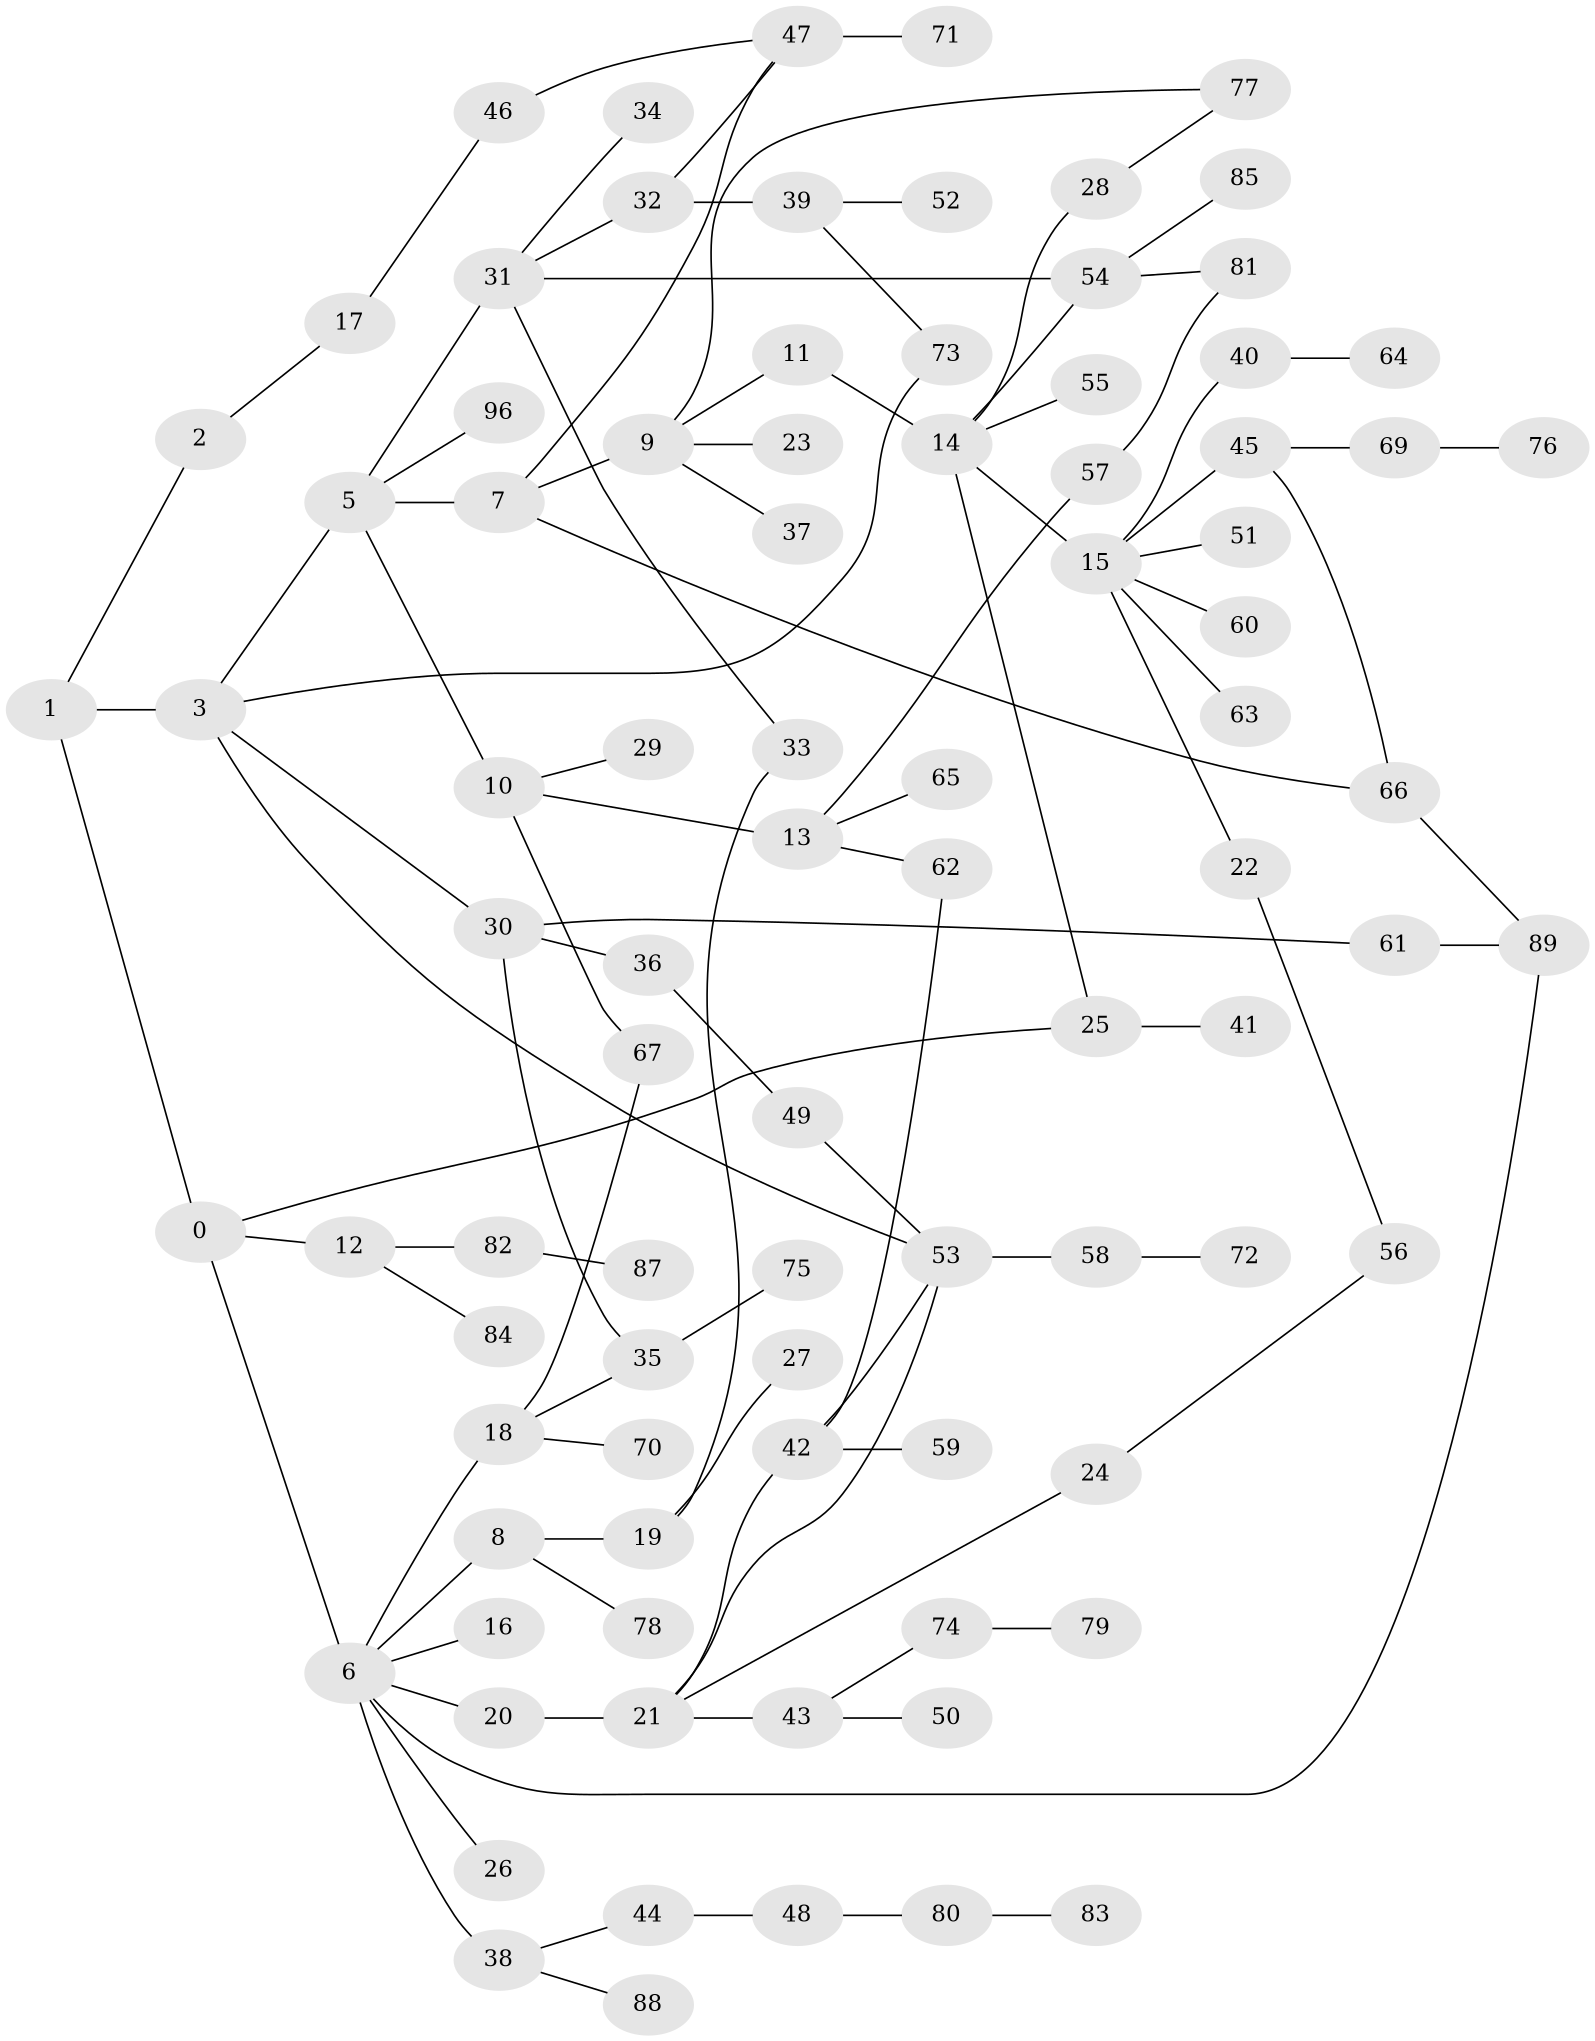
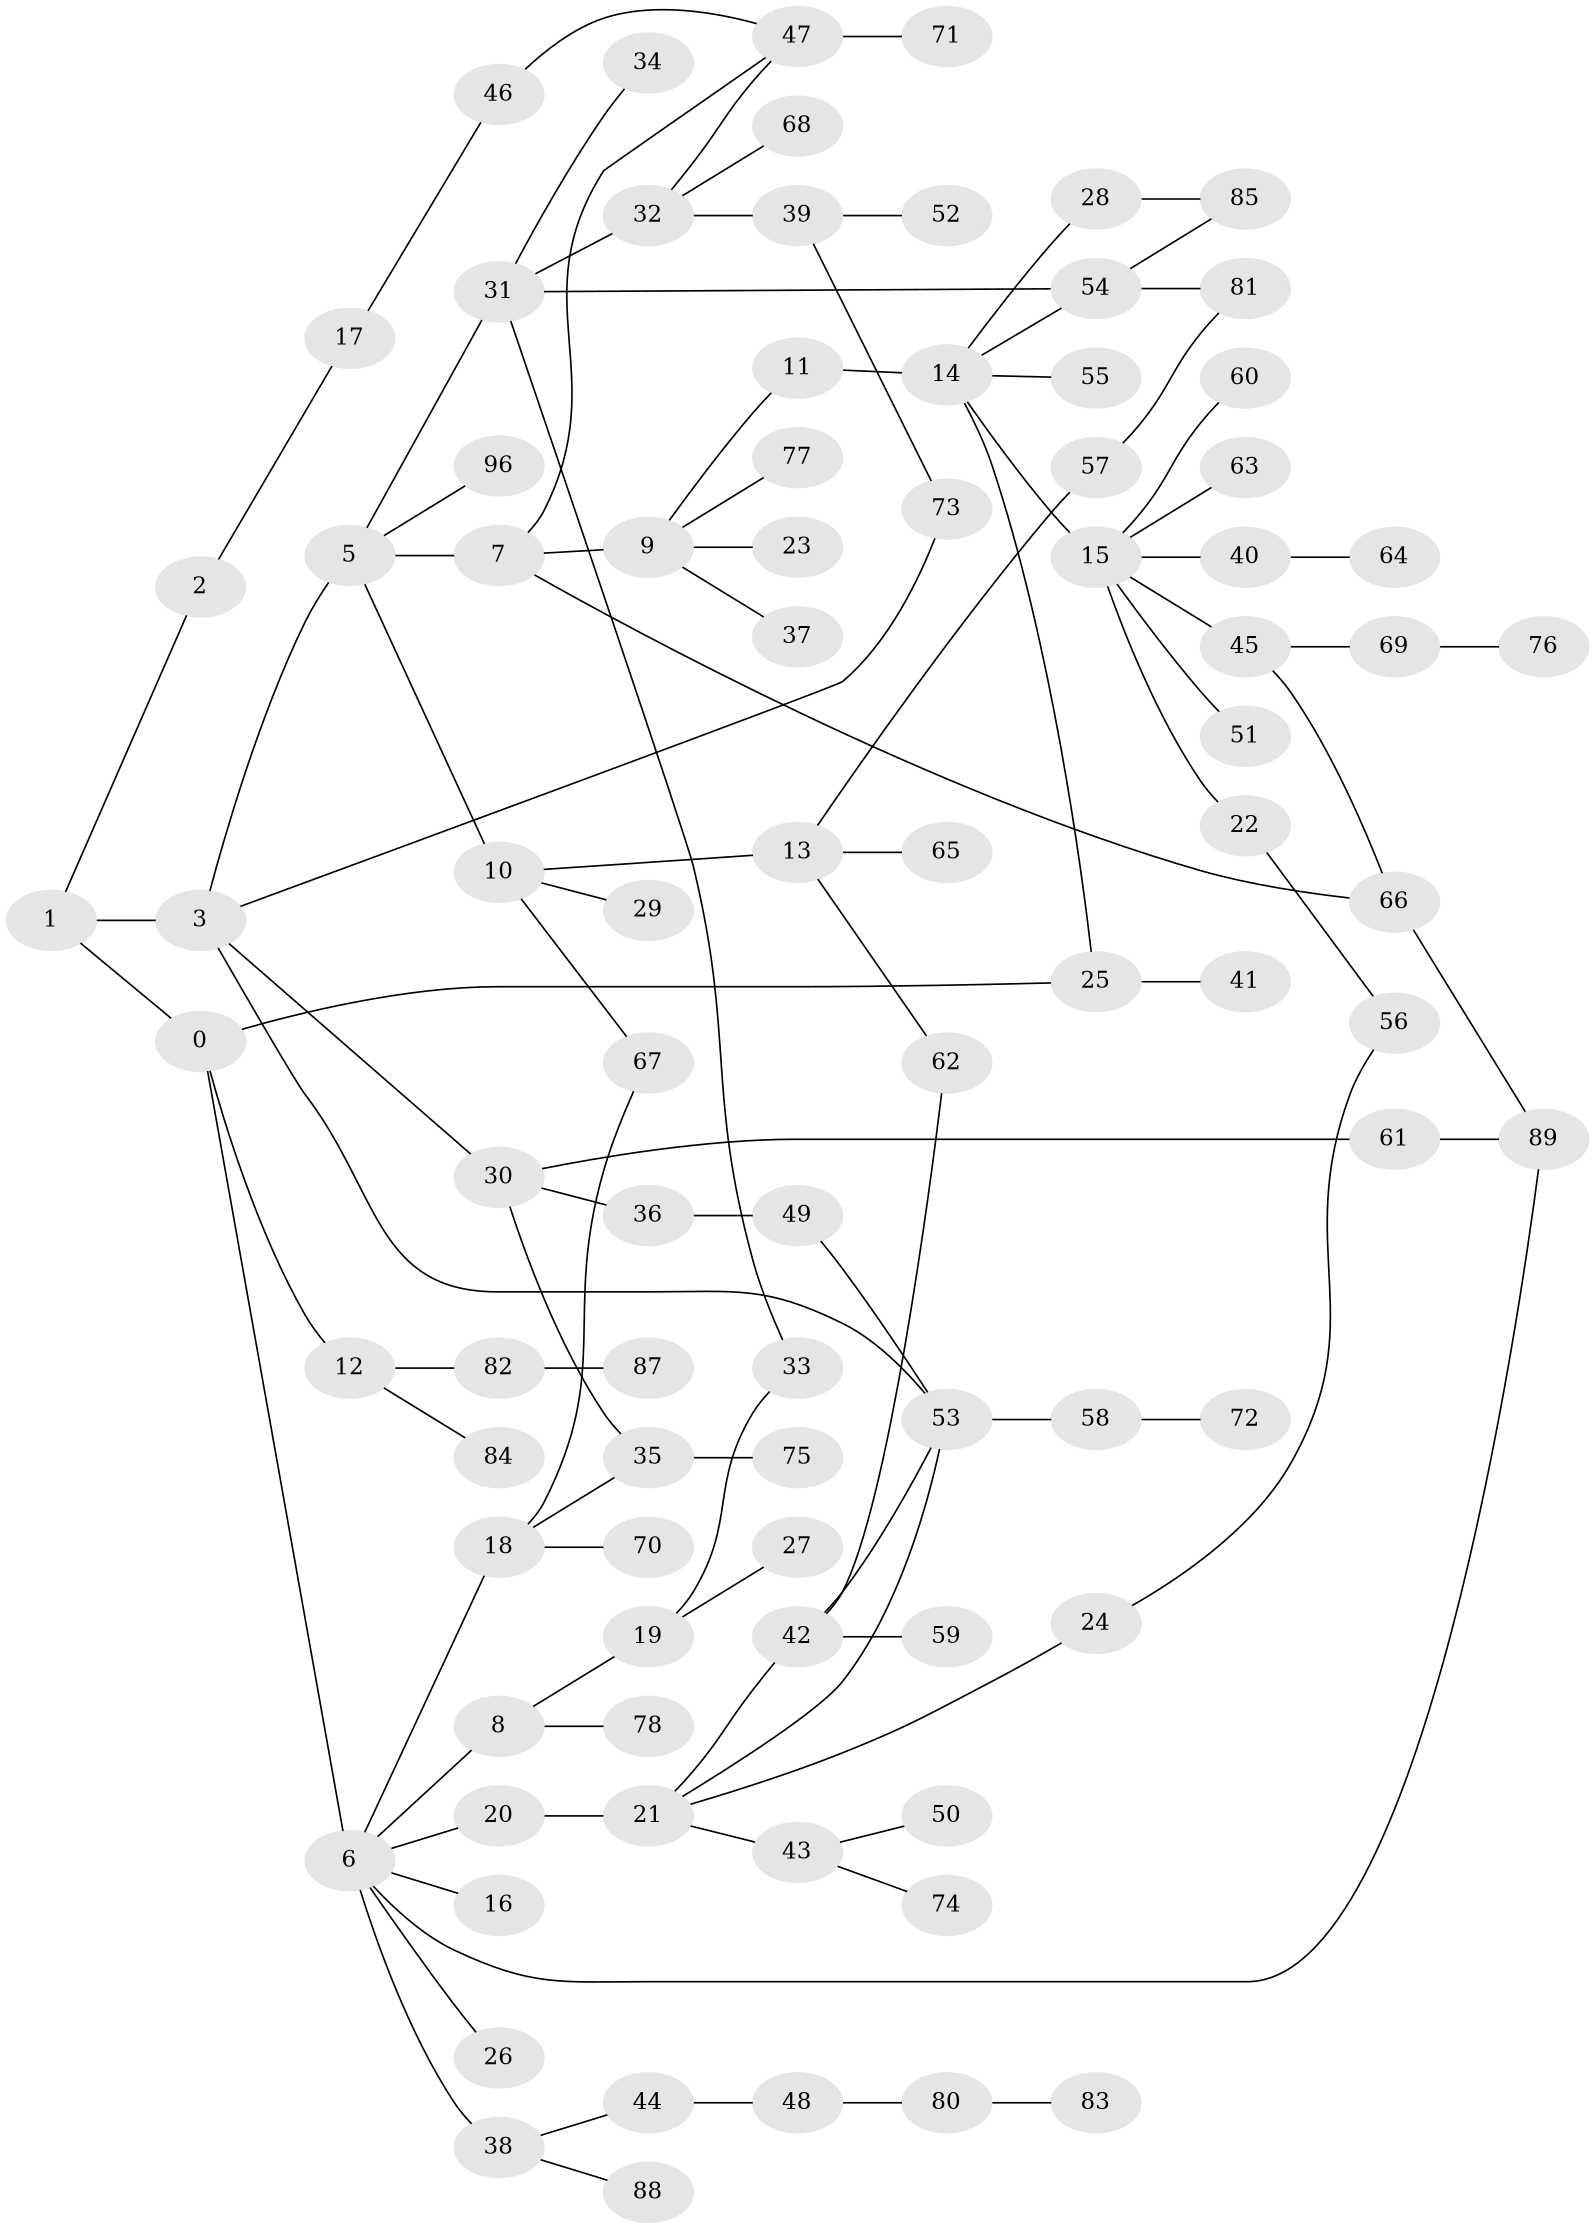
none -> (798, 126)
(1171, 139) -> (1171, 199)
(1096, 1628) -> none
